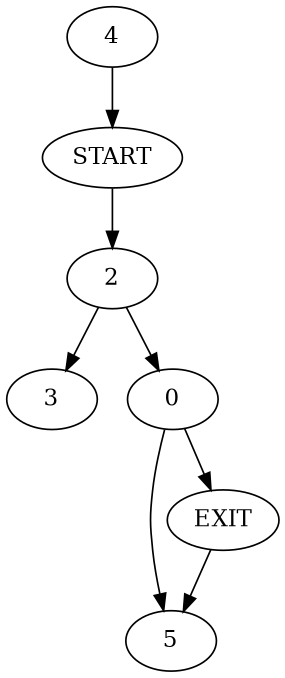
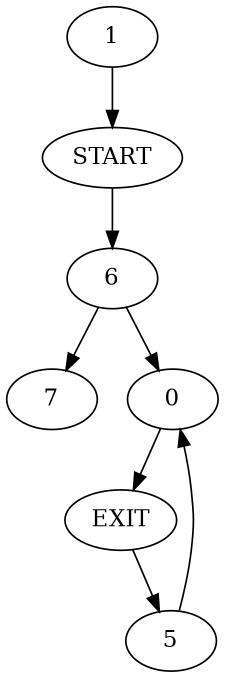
(112, 37) -> (112, 37)
(112, 279) -> (112, 279)
(52, 399) -> (52, 399)
(151, 511) -> (193, 529)
